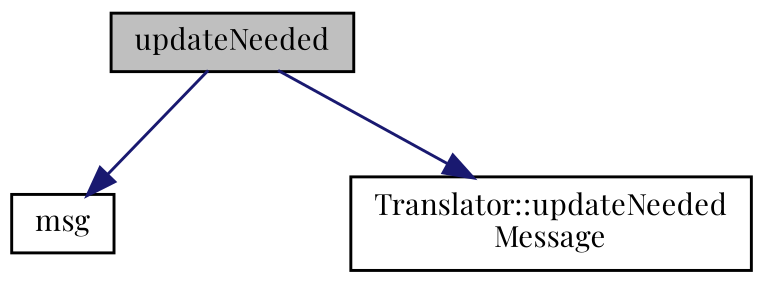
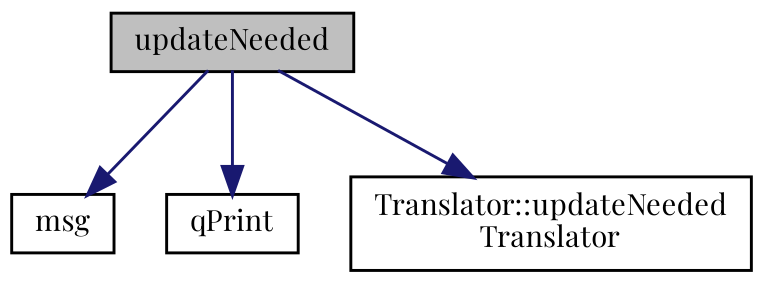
none -> (232, 224)
(551, 224) -> (551, 224)
